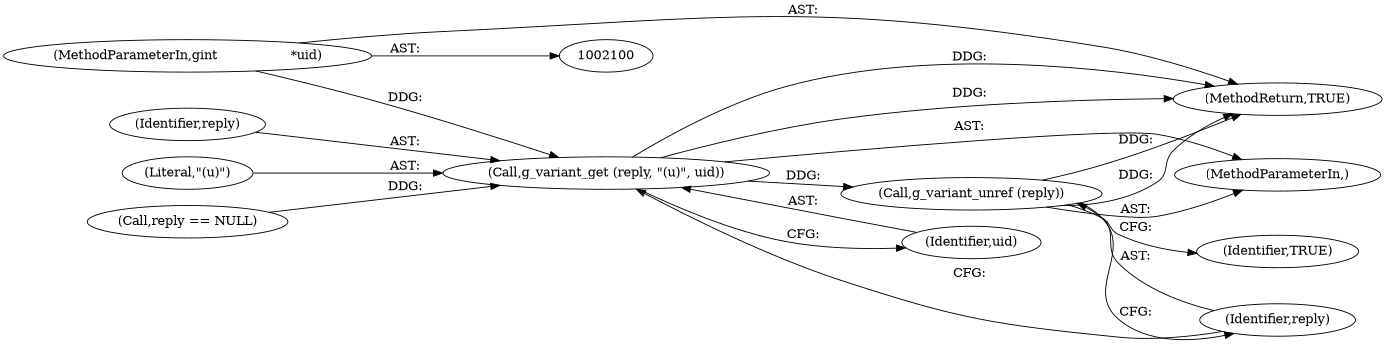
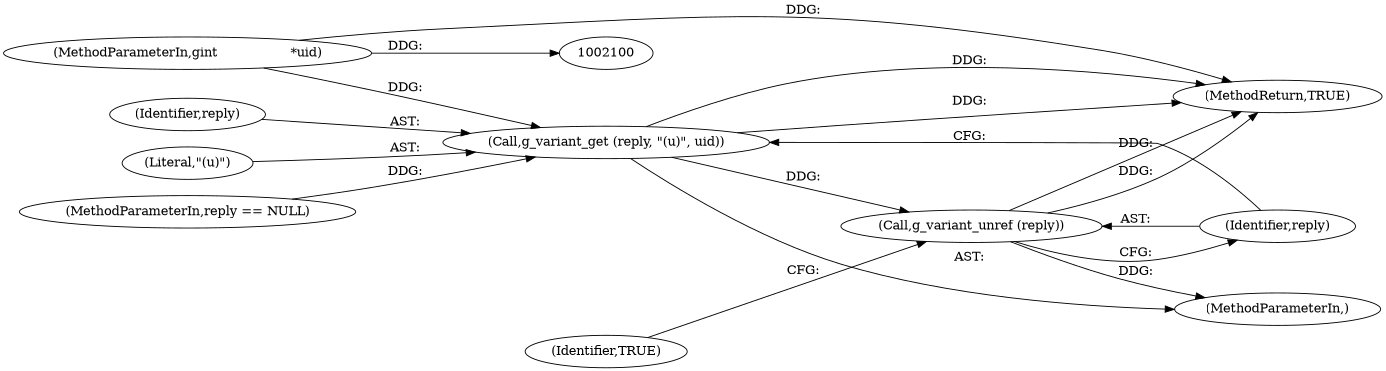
(805, 10) -> (805, 10)
(407, 49) -> (407, 46)
(1138, 210) -> (1138, 272)
(188, 222) -> (188, 212)
(1124, 237) -> (783, 291)
(972, 242) -> none
